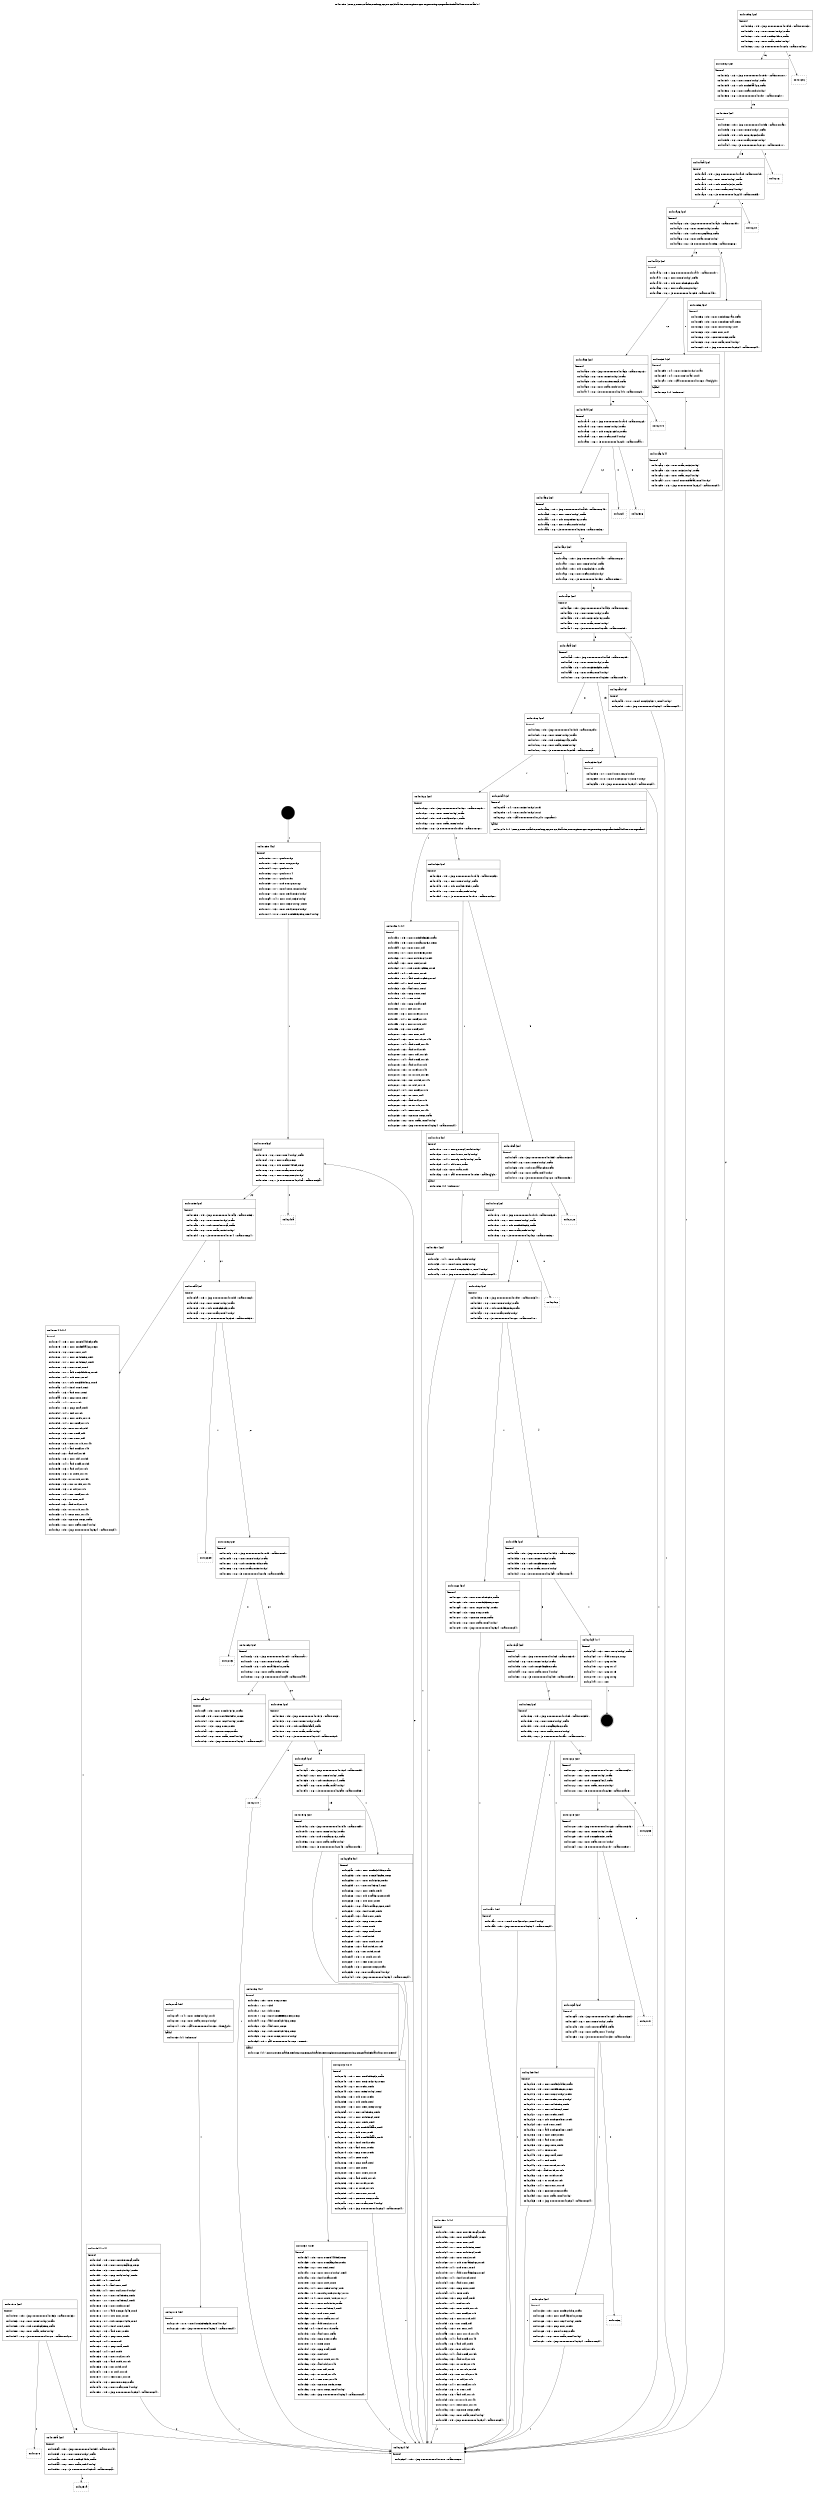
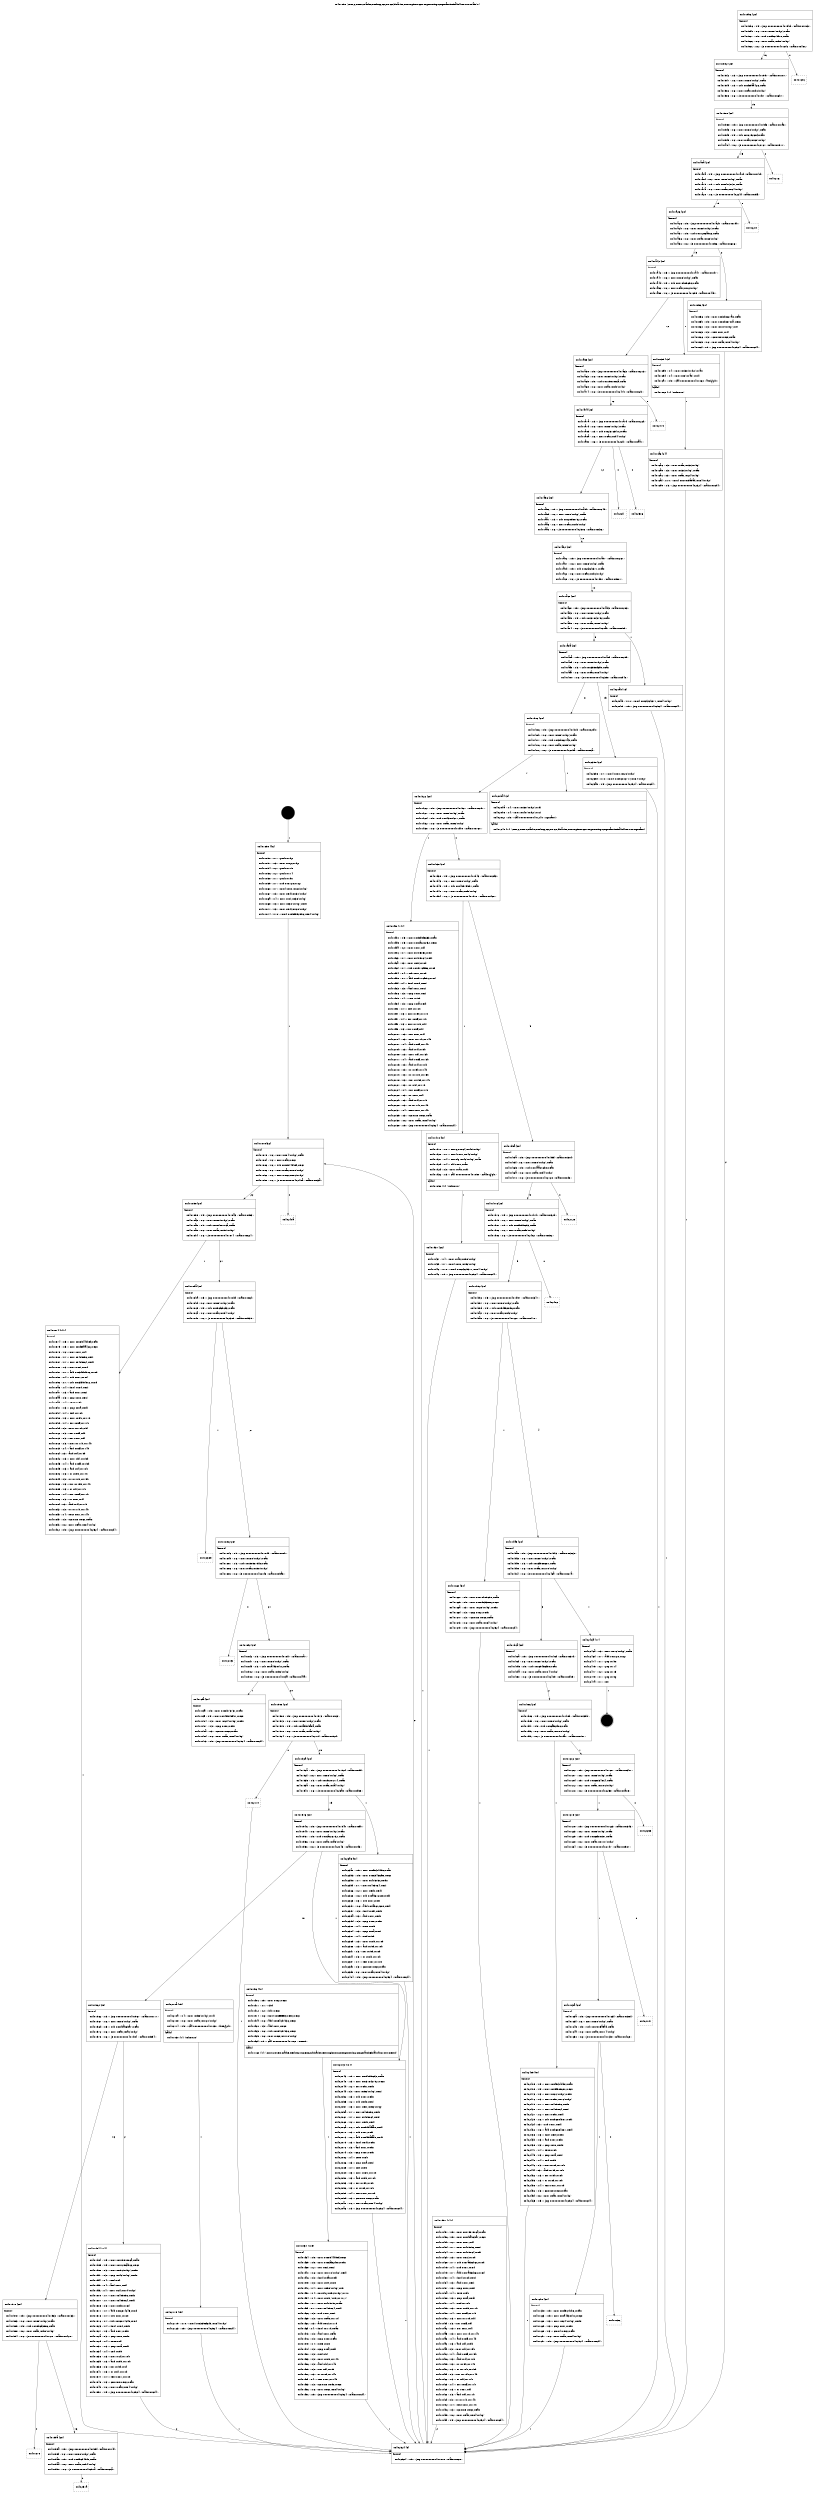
(594, 588) -> (594, 588)
(518, 1918) -> none
none -> (123, 2021)
